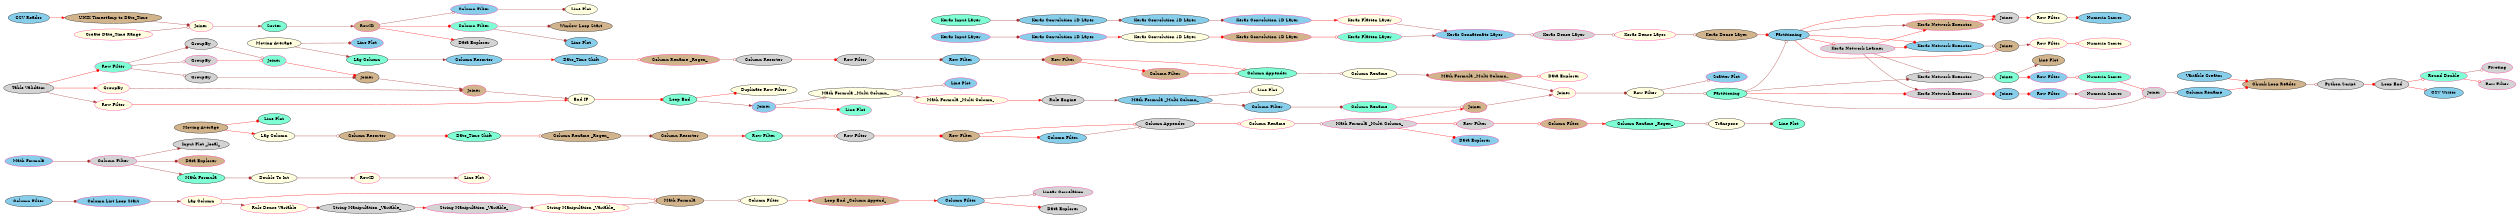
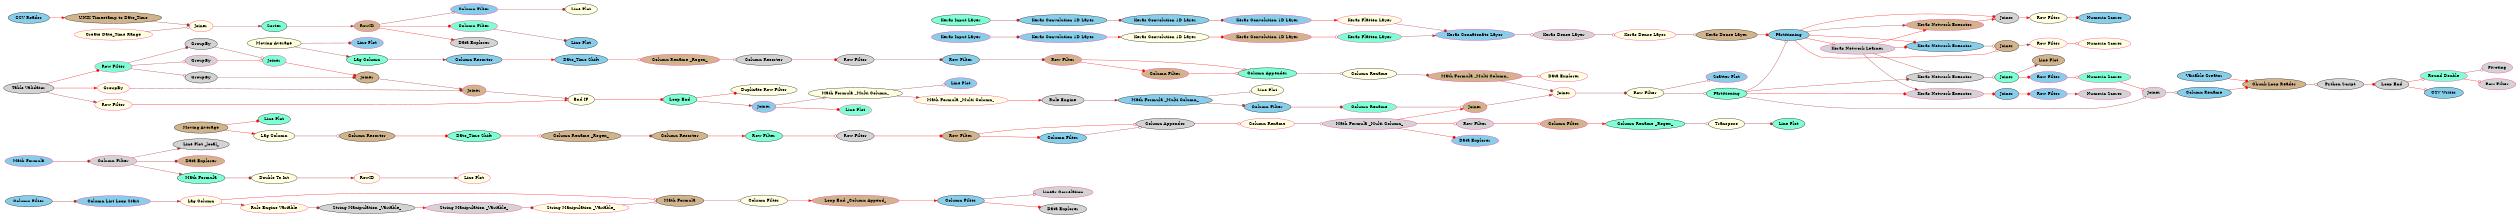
(581, 26) -> none
(201, 144) -> (201, 144)
(274, 208) -> (274, 208)
